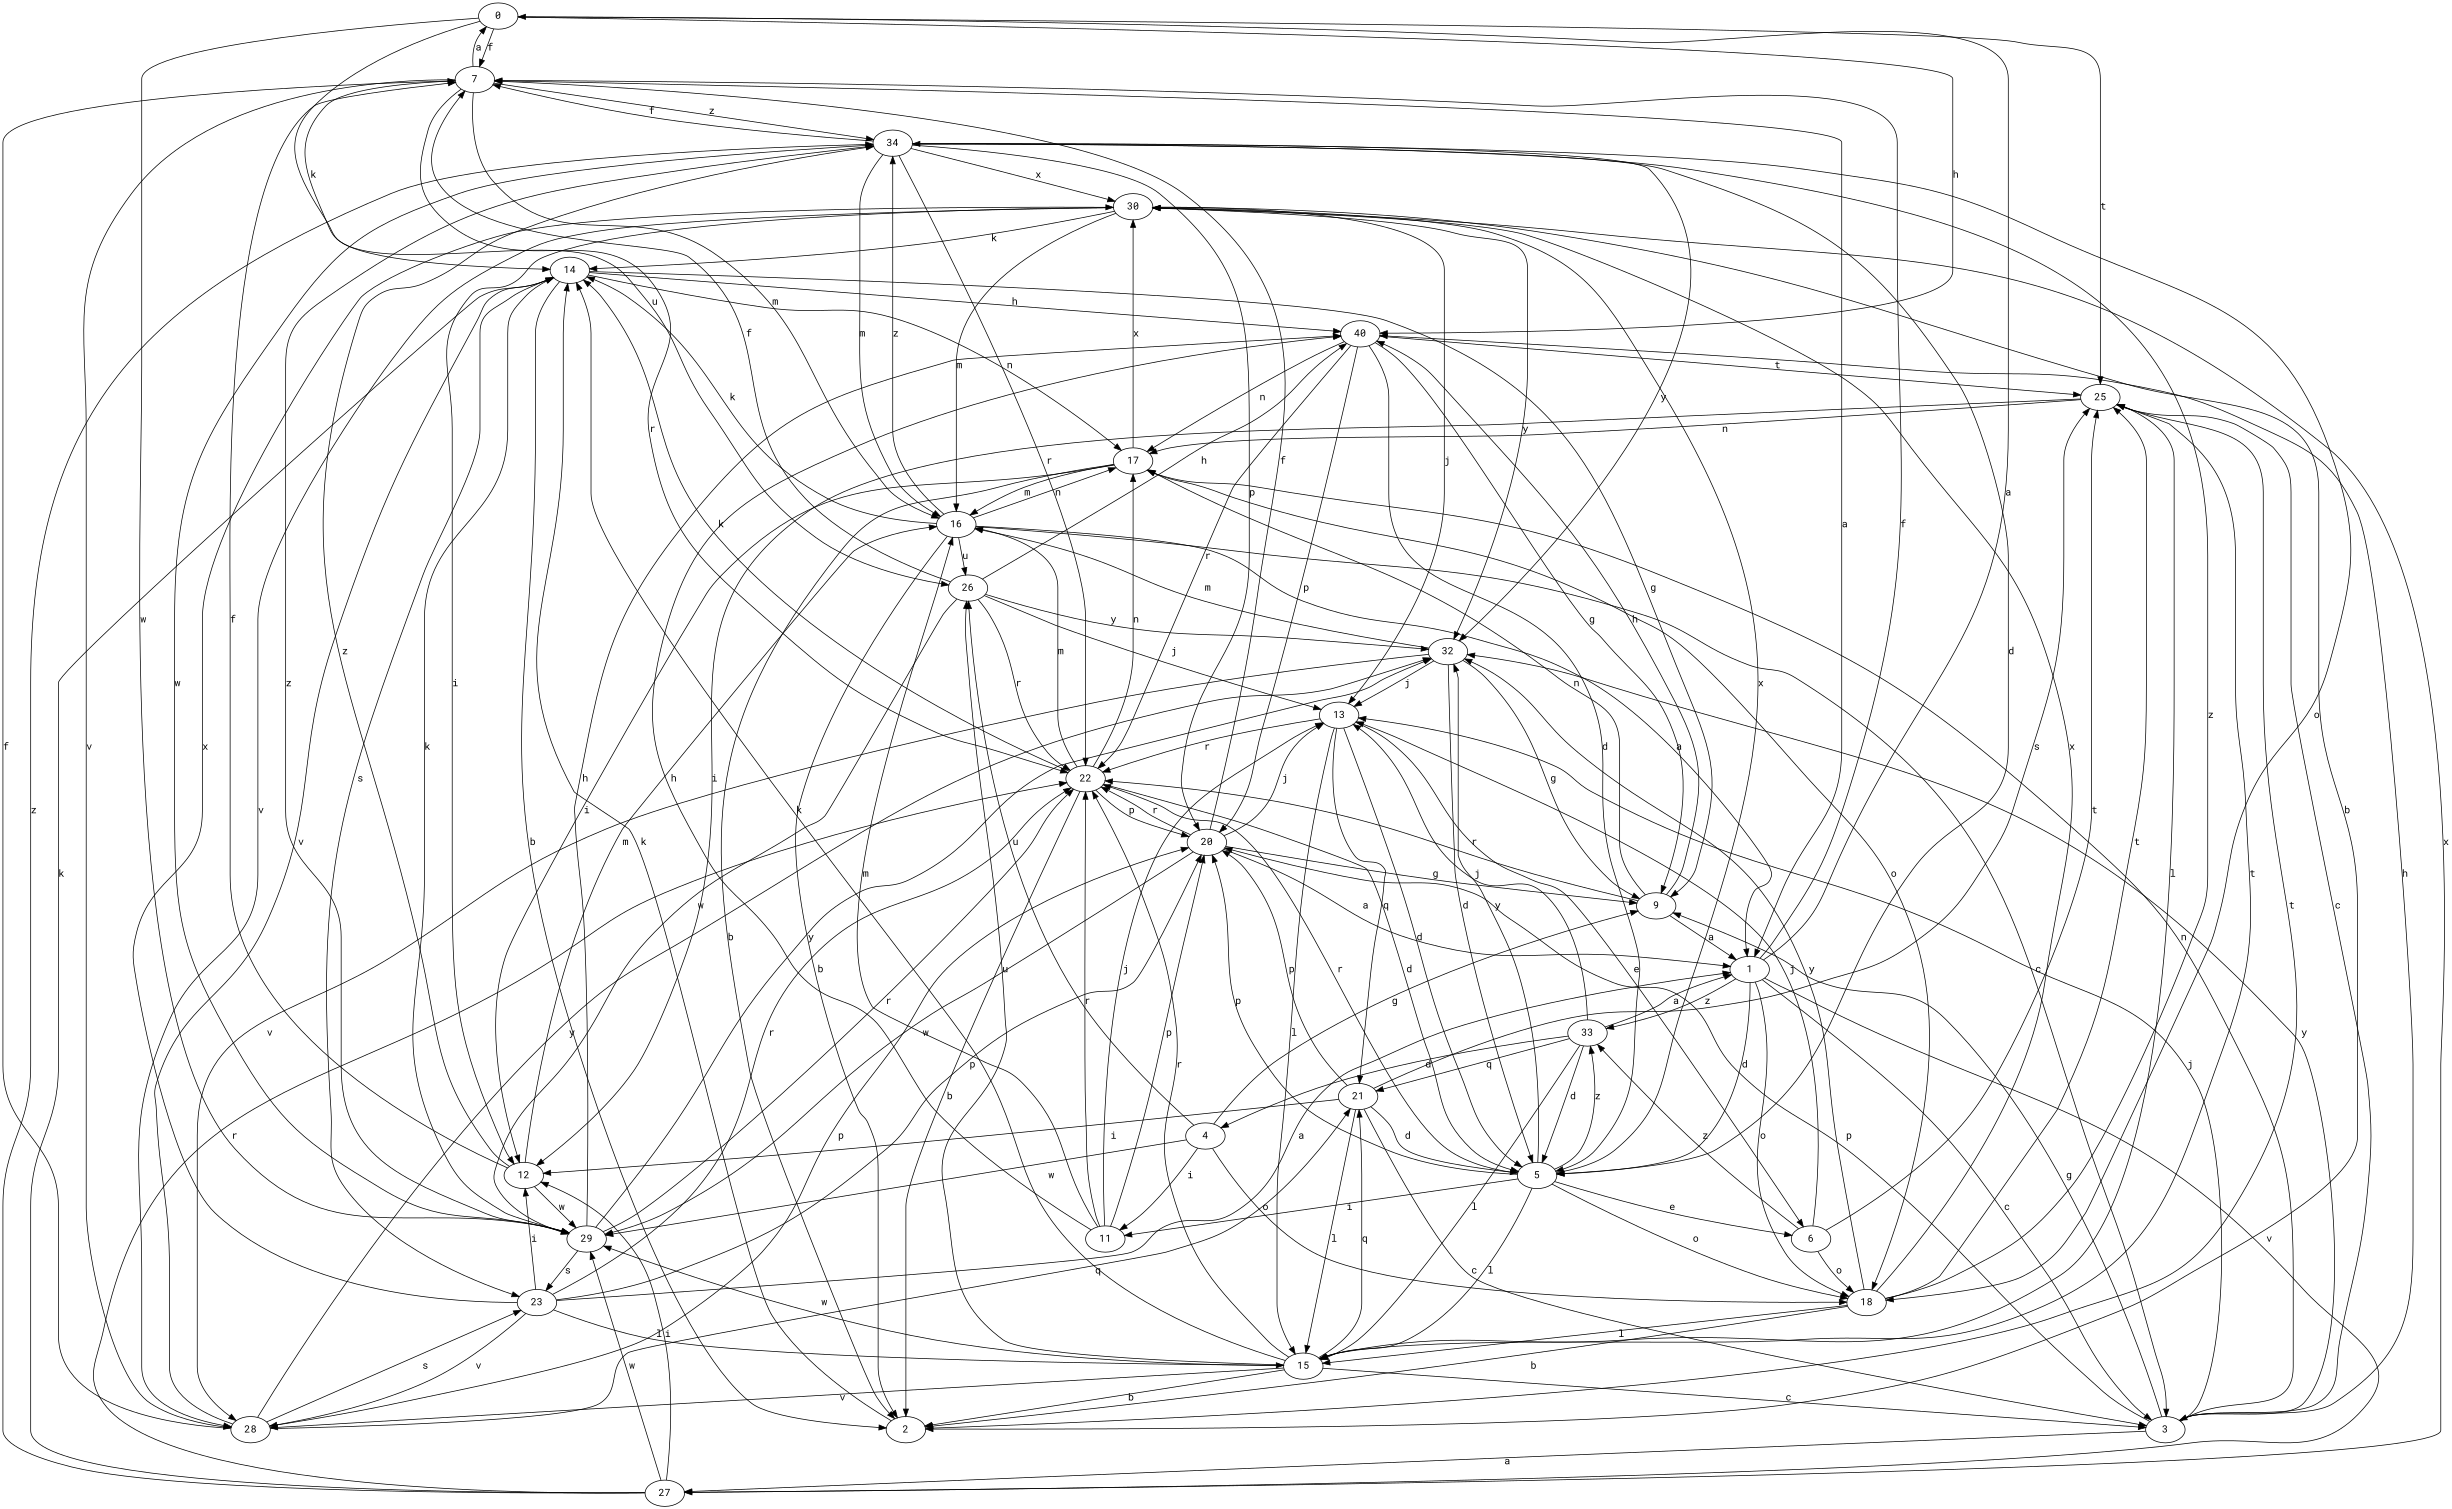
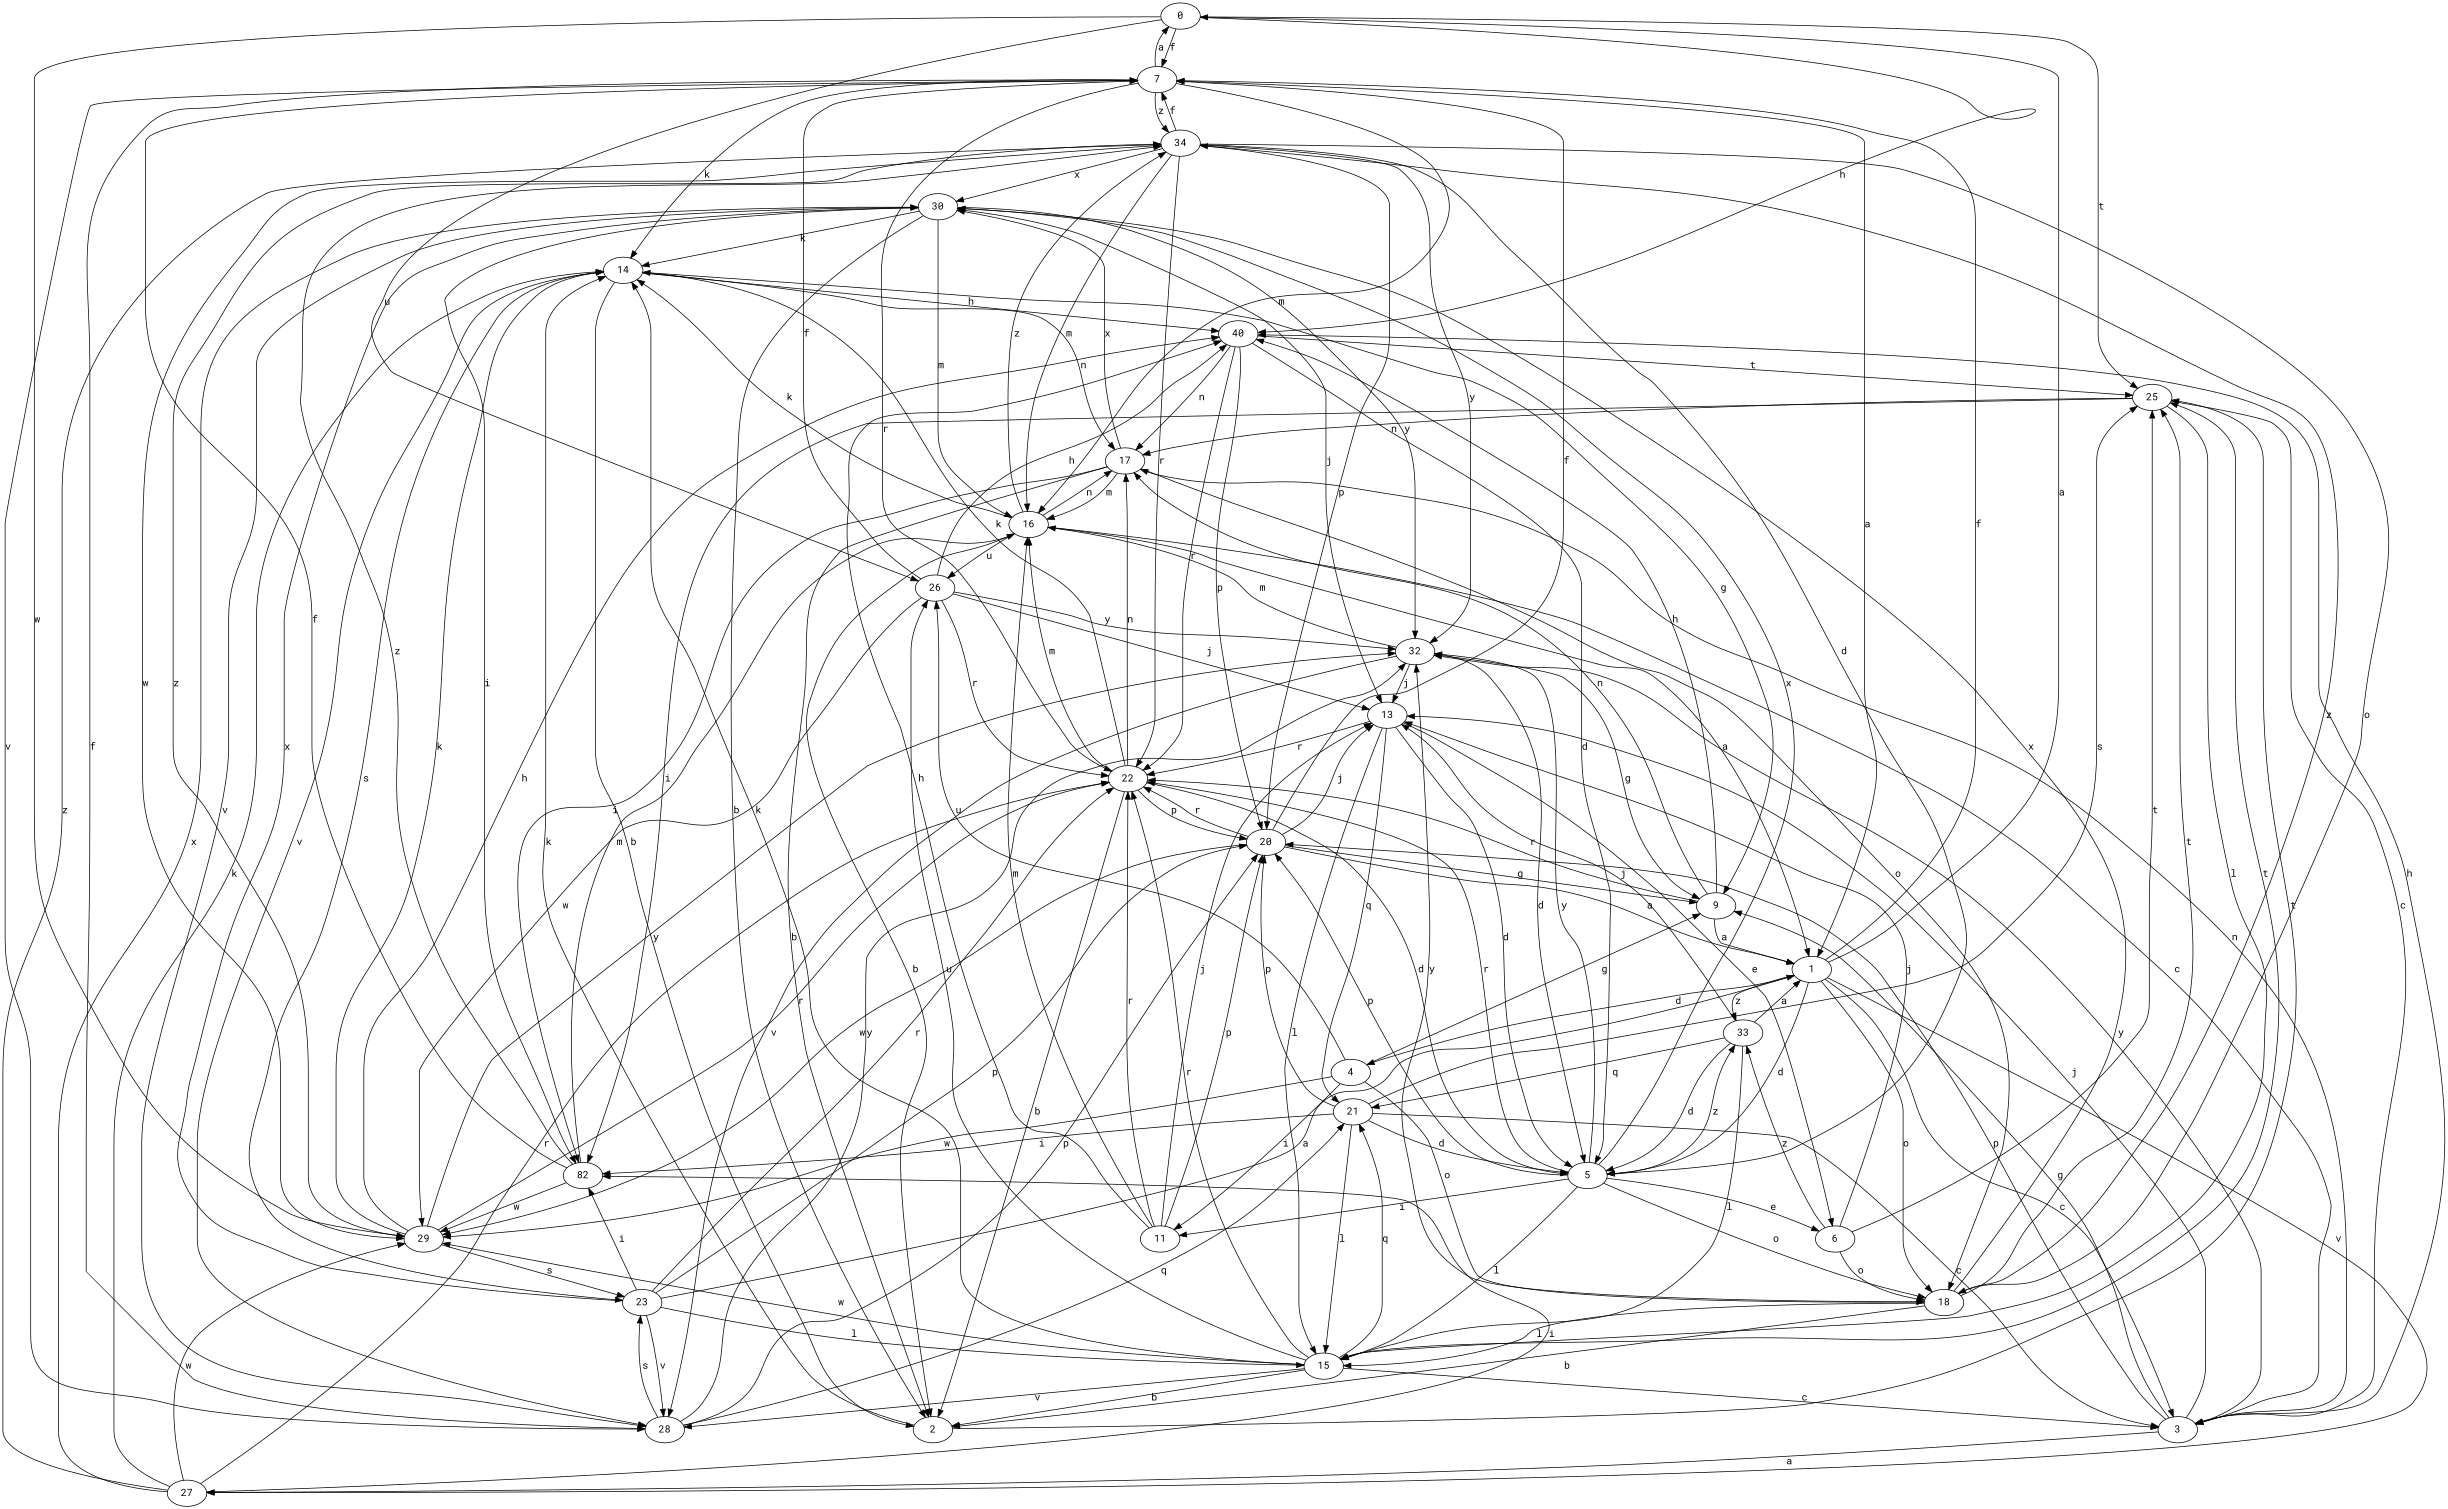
(1570, 601) -> none
(283, 880) -> (254, 939)
(1394, 1067) -> (1583, 1012)
(524, 1175) -> (583, 1175)
